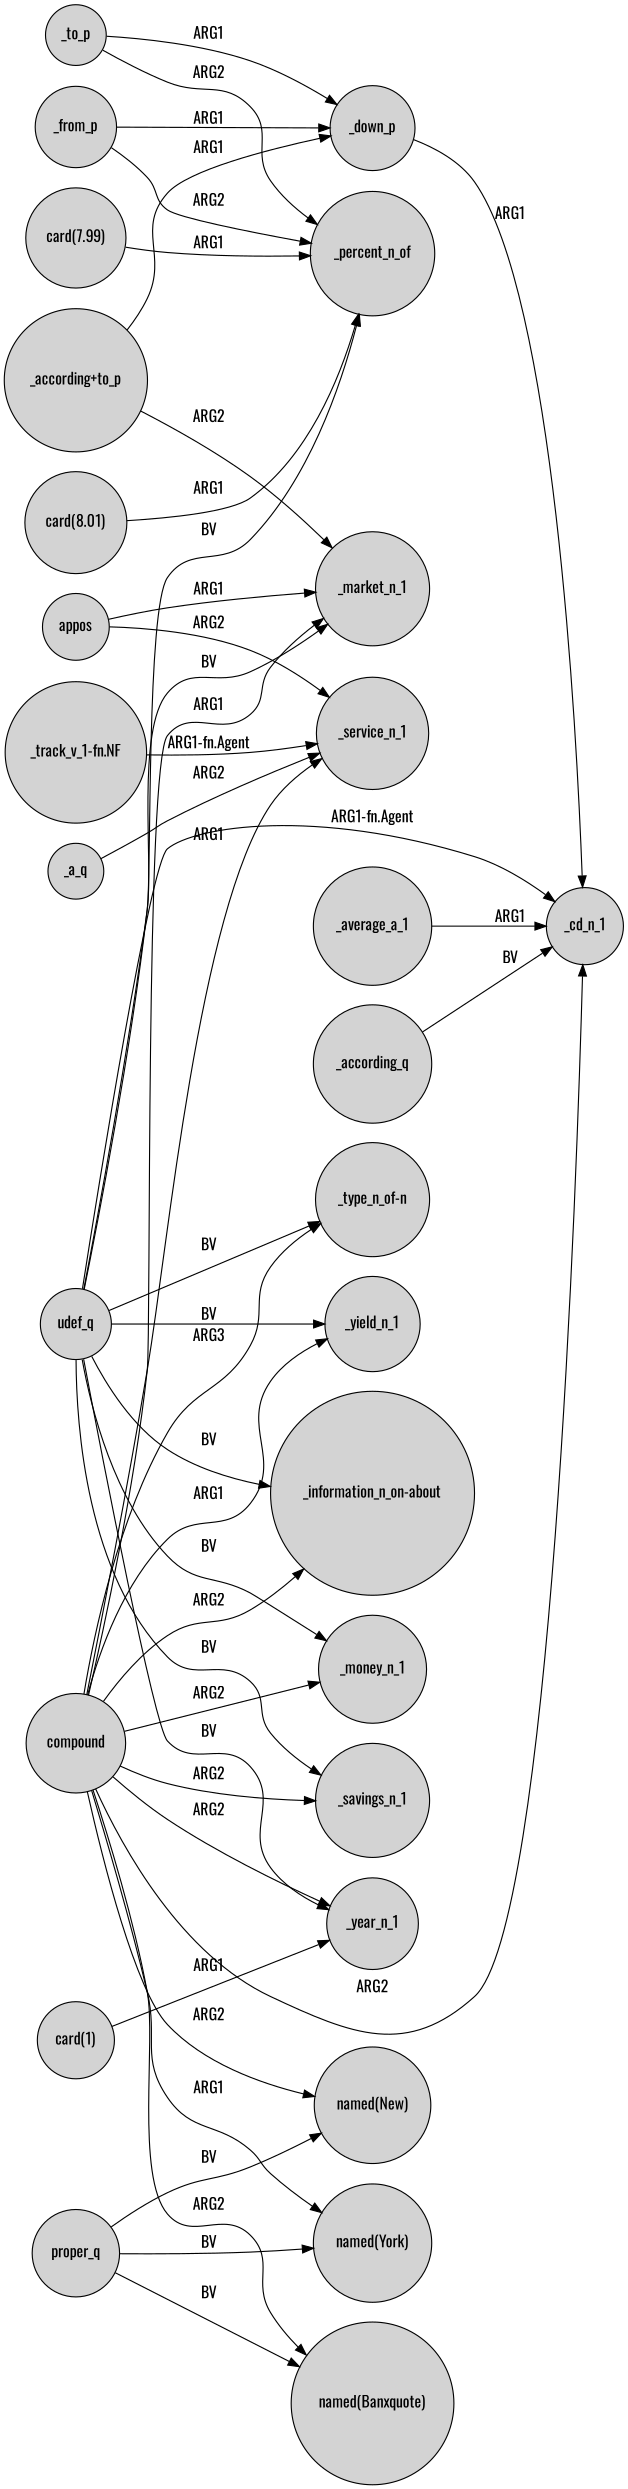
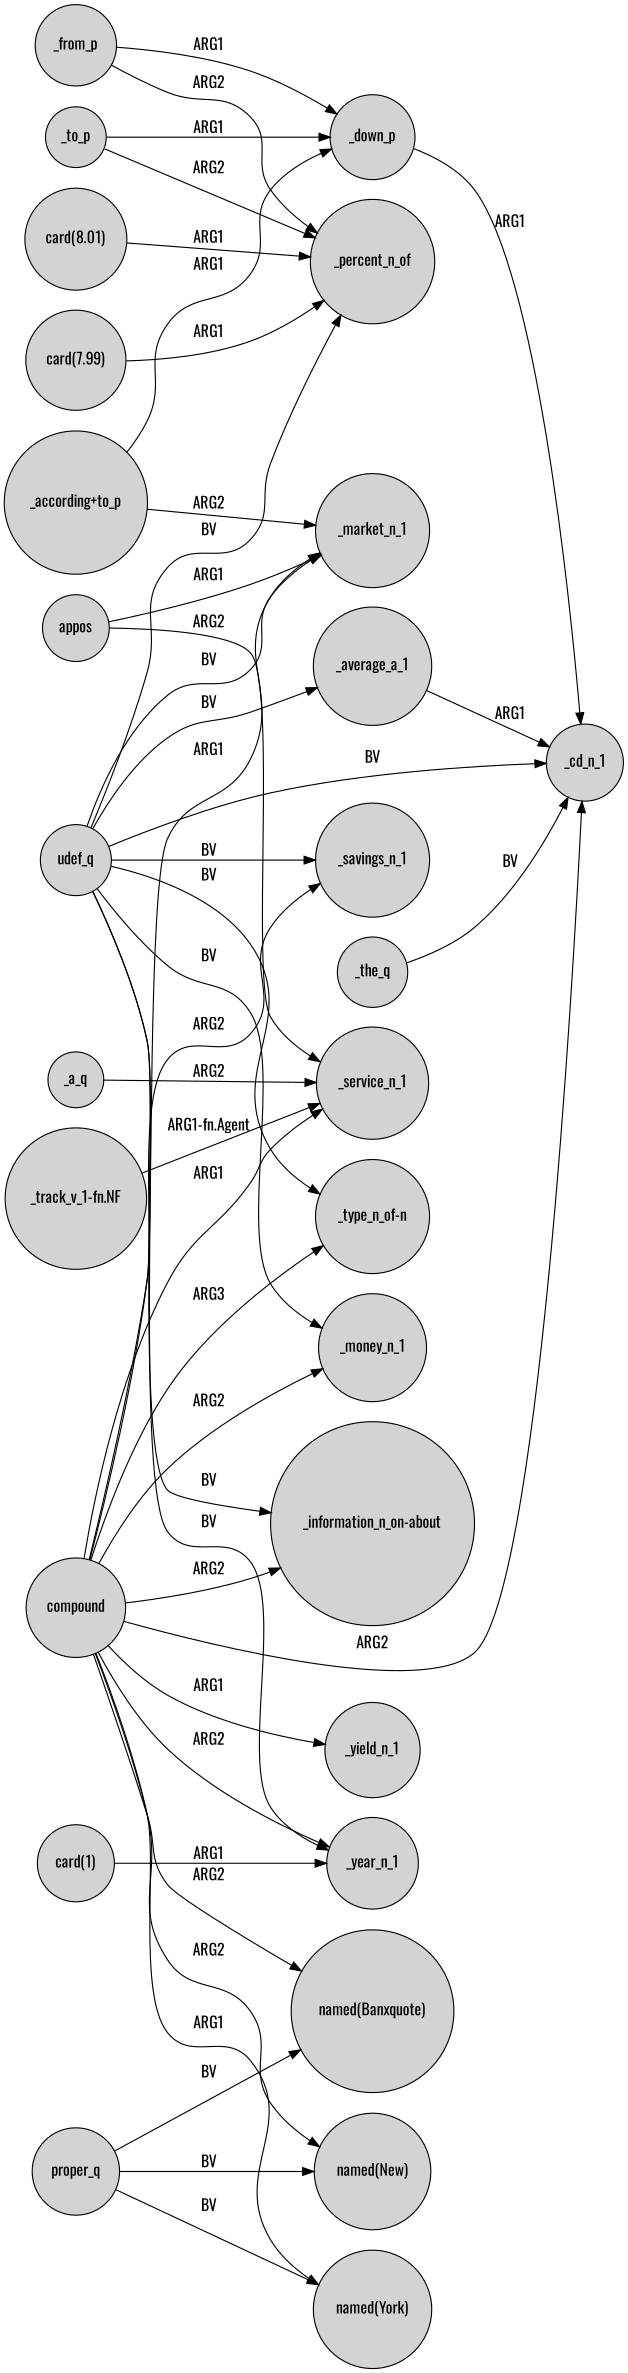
(373, 818) -> (373, 759)
(373, 1064) -> (373, 972)
(212, 1324) -> (180, 730)
